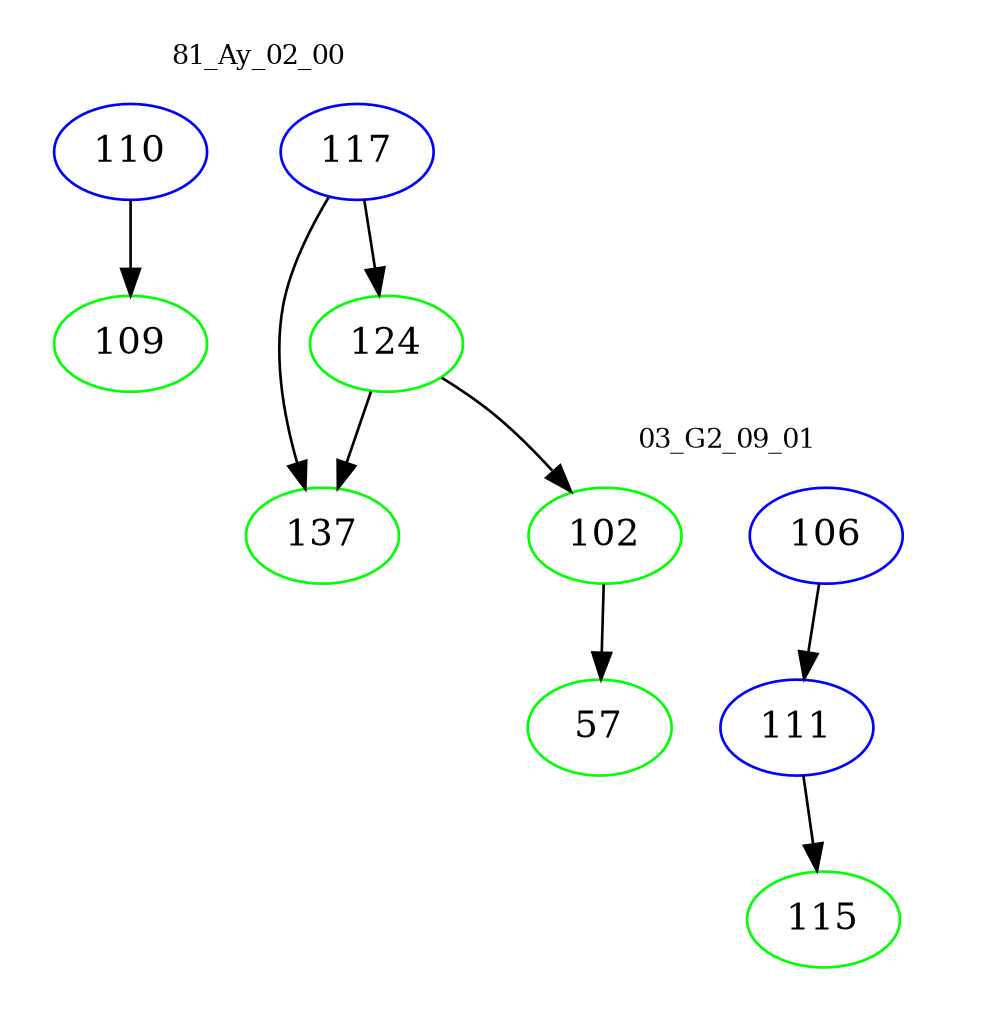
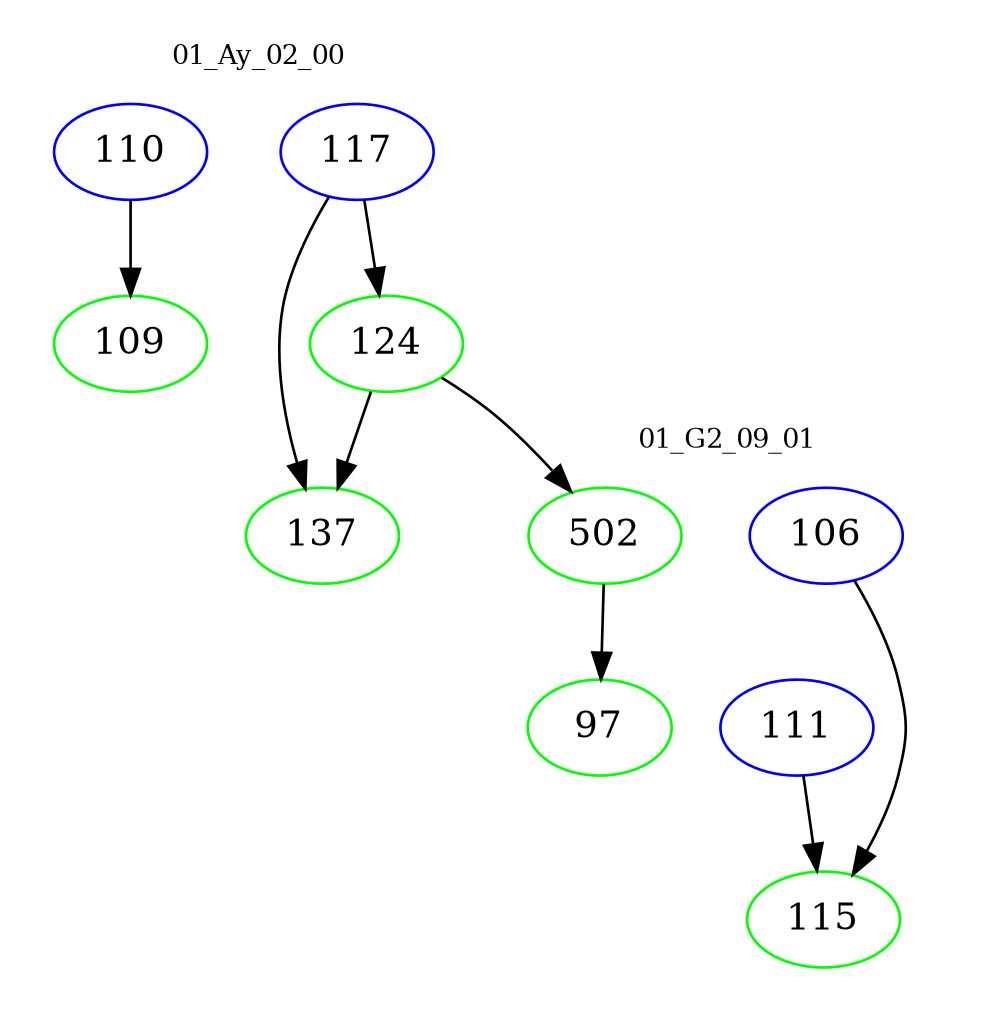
(259, 57) -> (259, 57)
(728, 441) -> (728, 441)
(605, 536) -> (605, 536)
(814, 618) -> (905, 715)
(600, 728) -> (600, 728)
